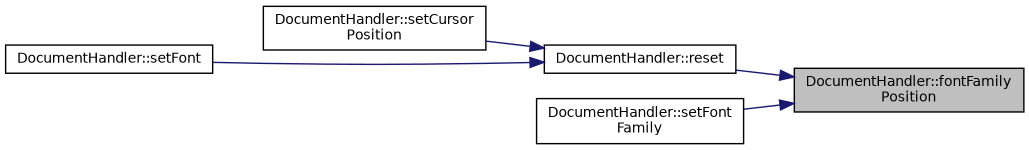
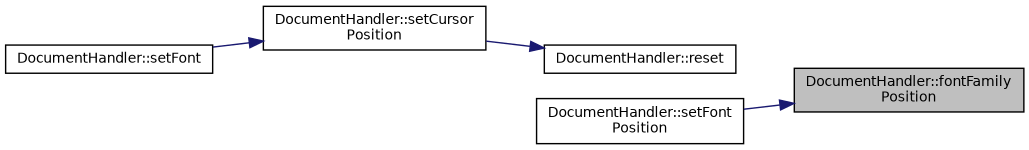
(371, 64) -> (231, 45)
(758, 73) -> none
(640, 121) -> (640, 121)
